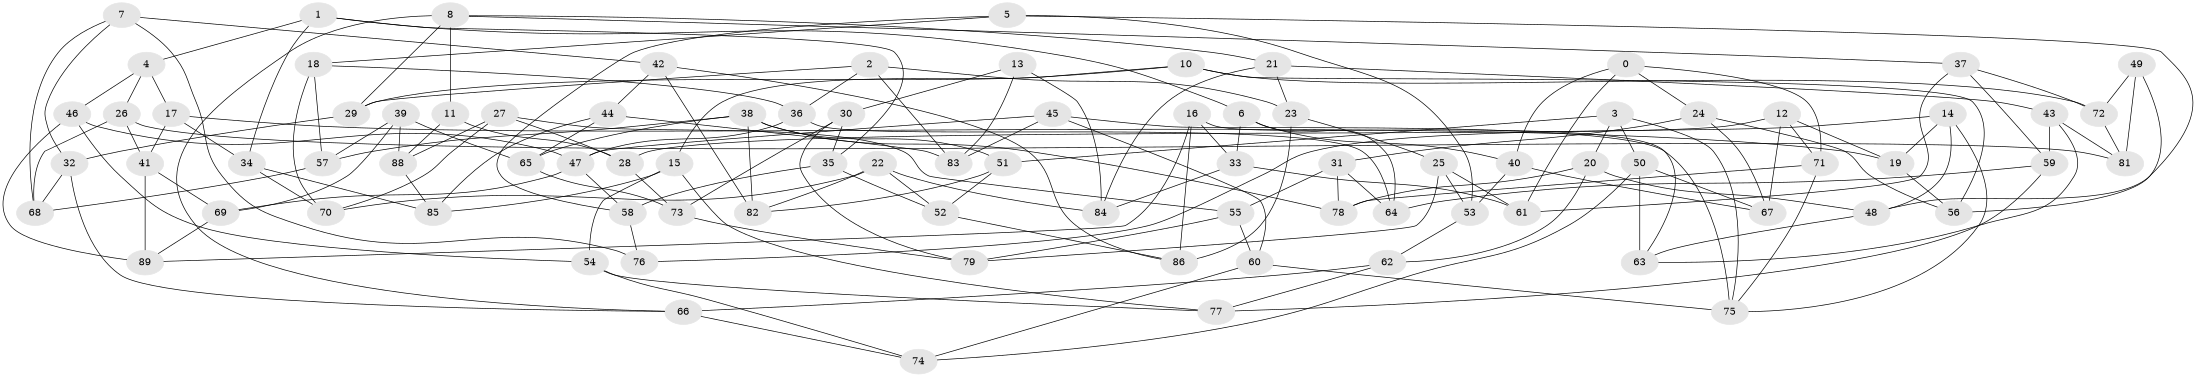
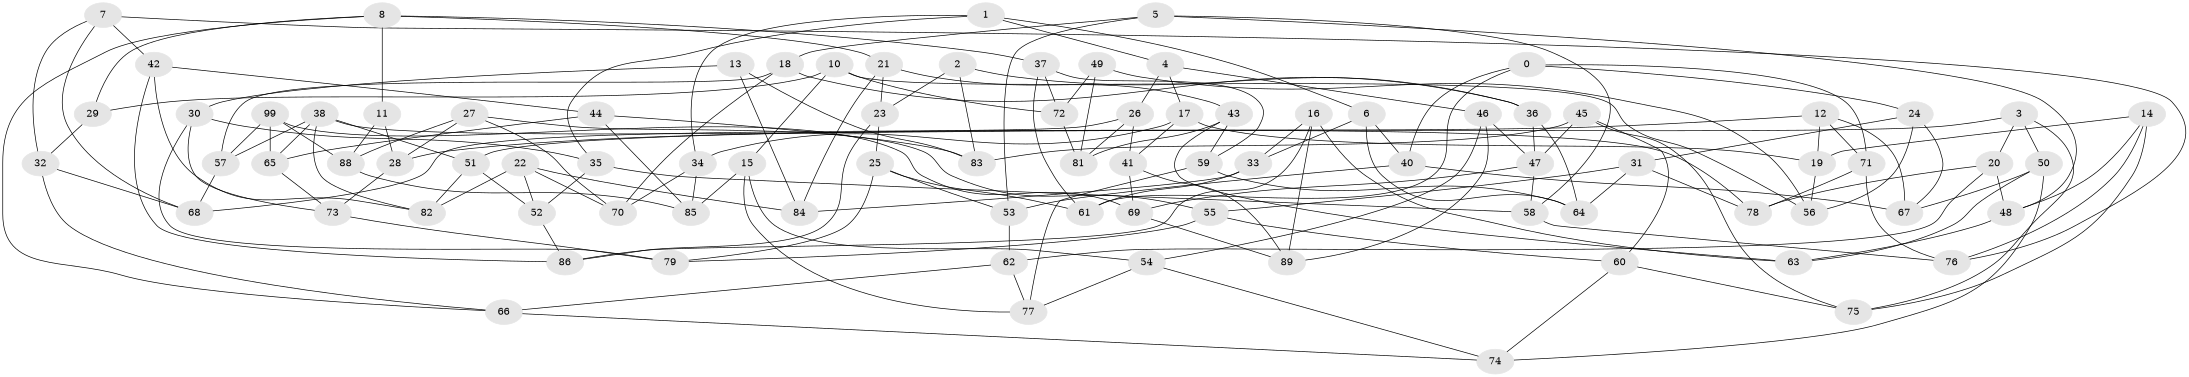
(523, 89) -> none
(401, 114) -> (270, 114)
(1782, 242) -> (1884, 230)
